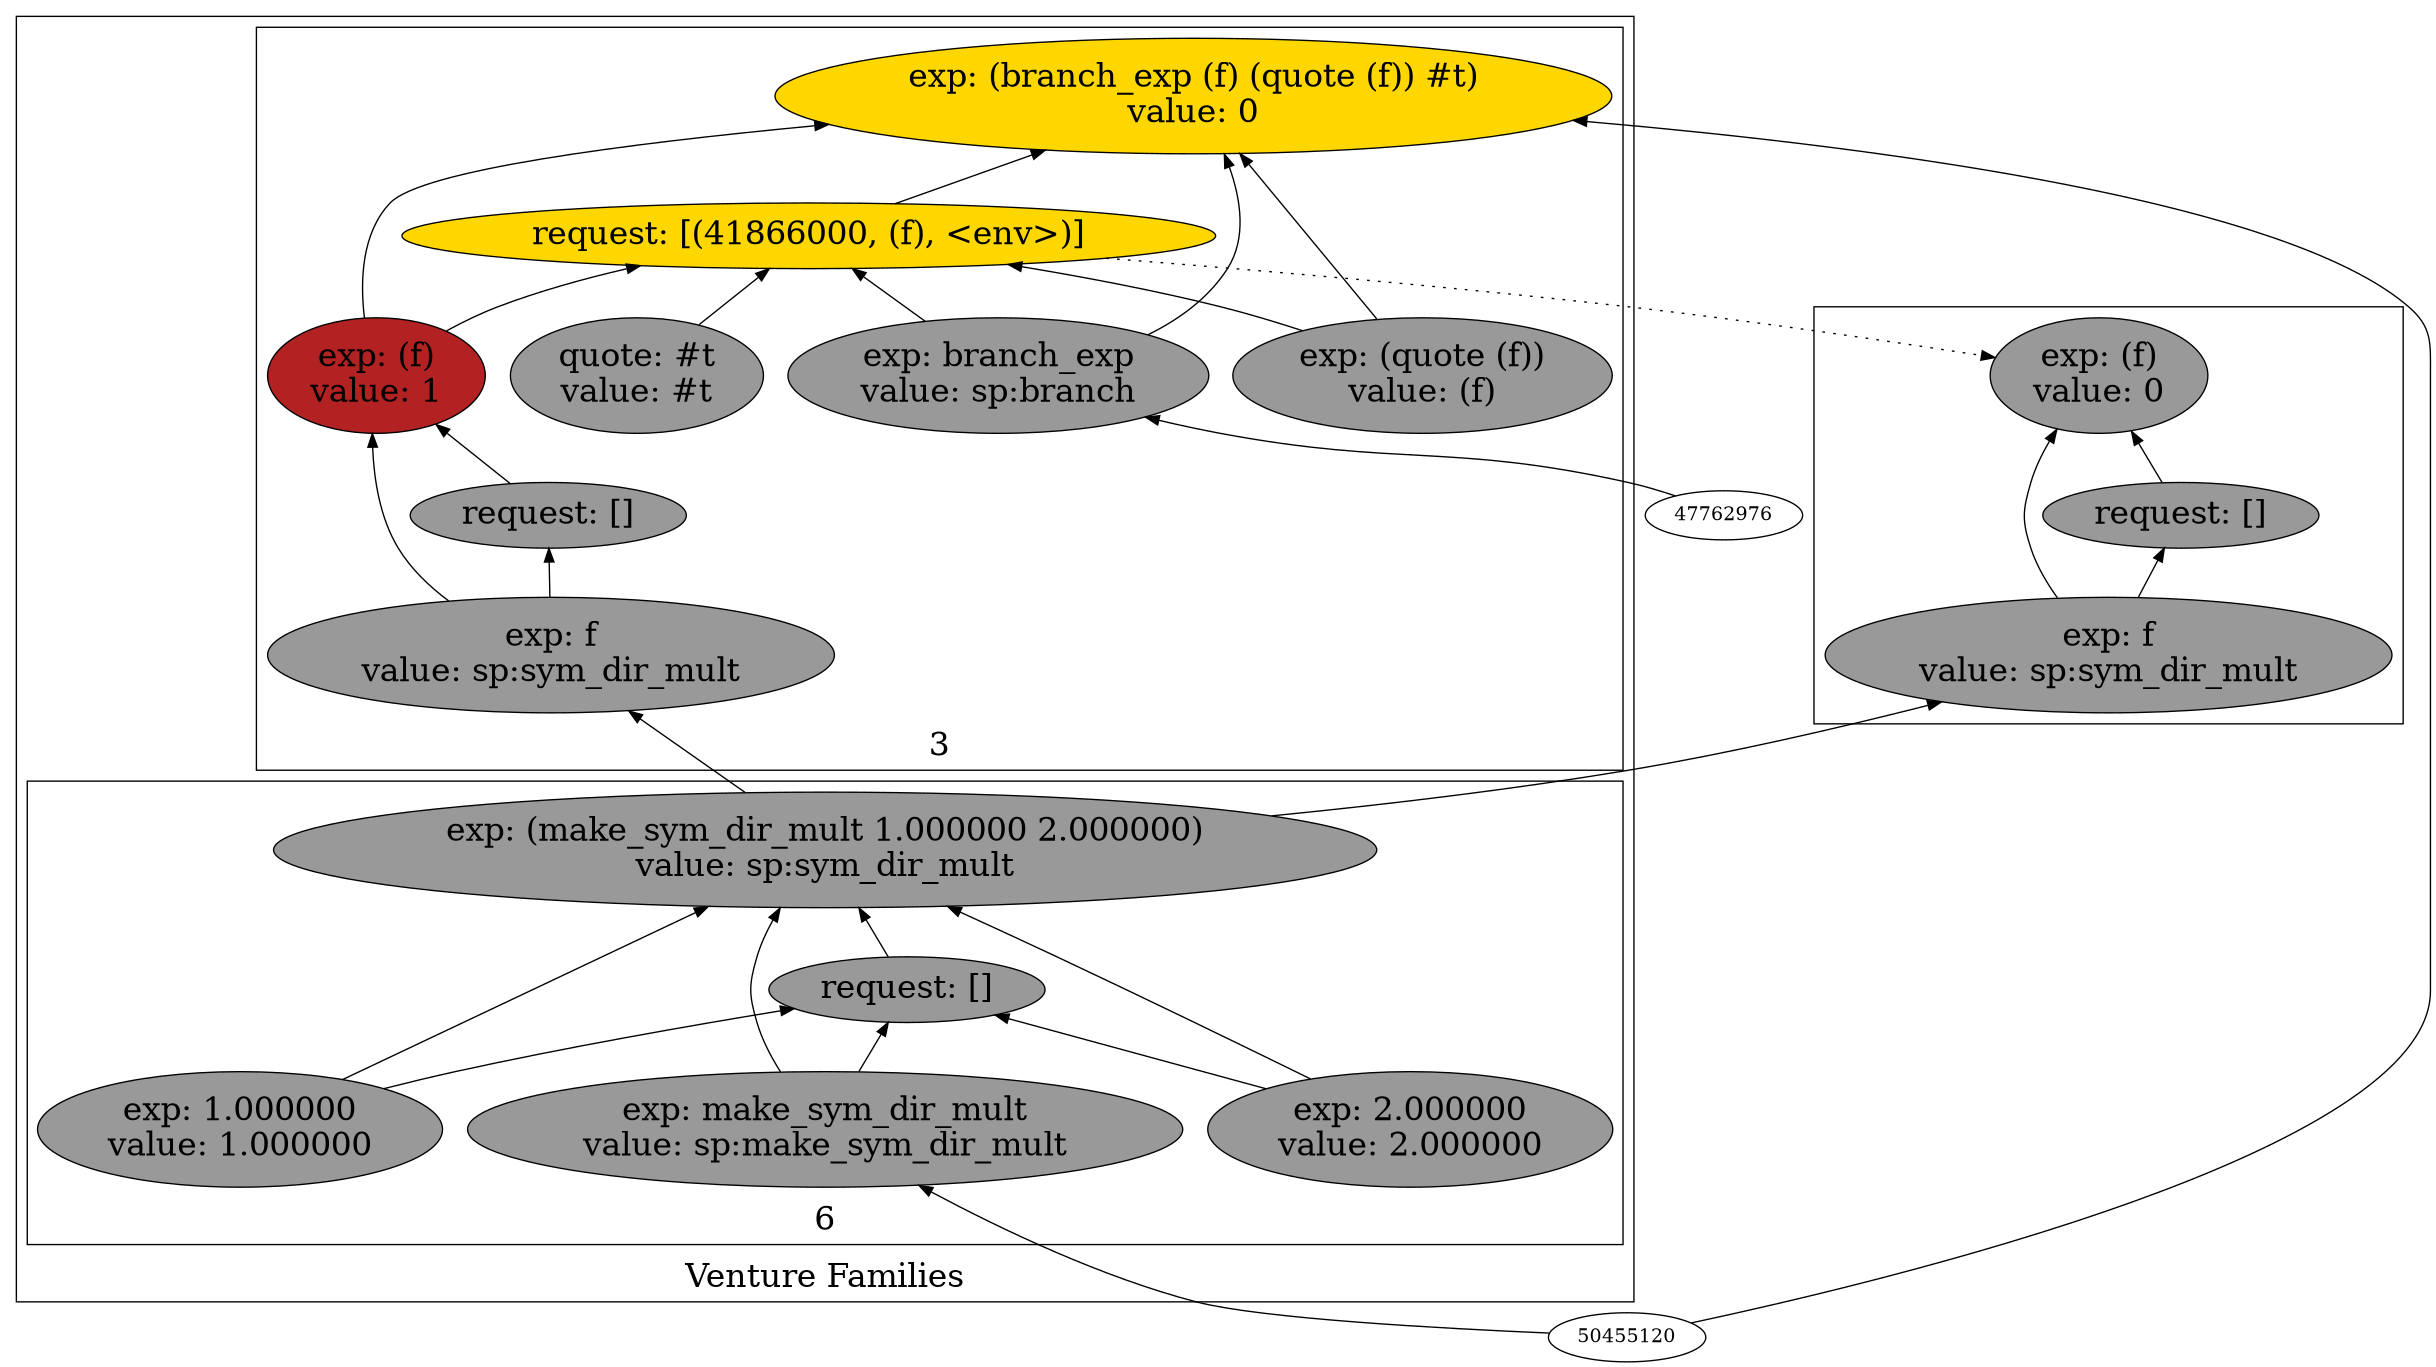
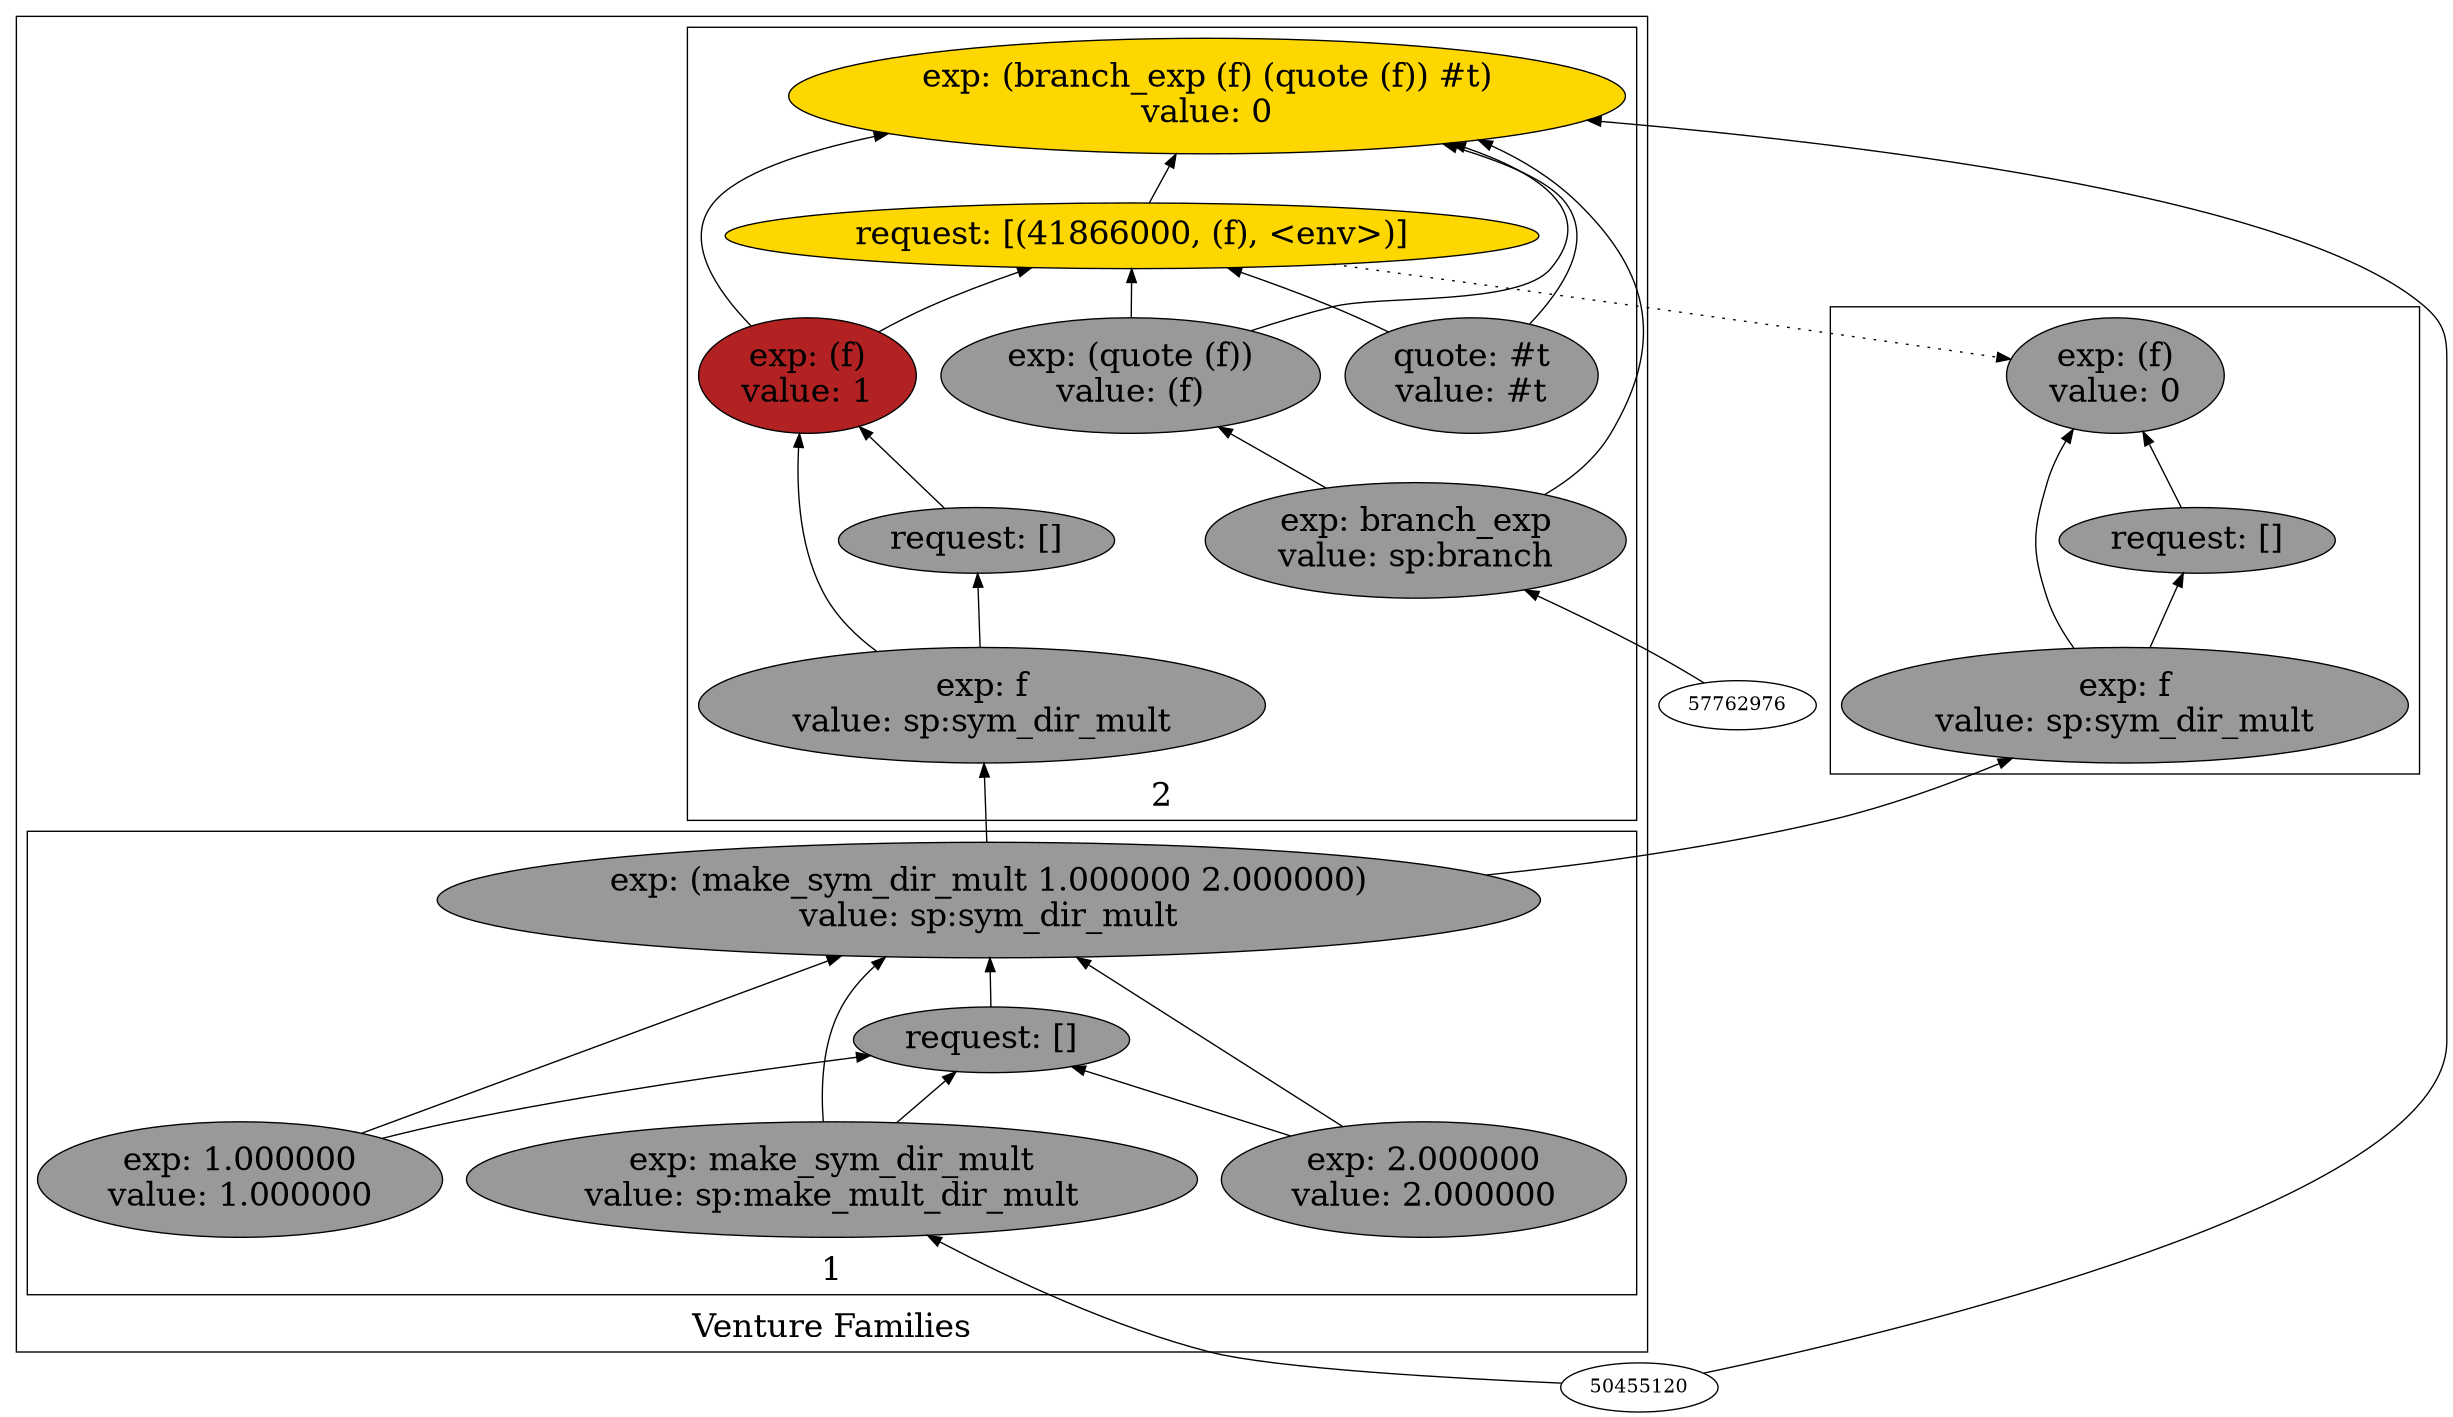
none -> (1574, 221)
(894, 299) -> (1278, 461)
(1724, 515) -> (1738, 705)
(940, 747) -> (1162, 797)
(825, 1129) -> (832, 1180)
(825, 1221) -> (832, 1272)
